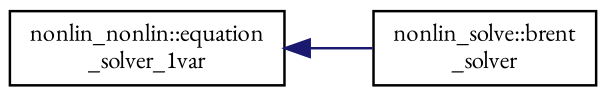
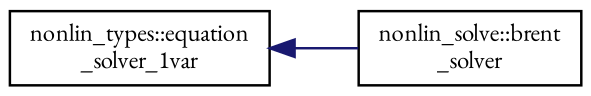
(147, 48) -> (140, 48)
